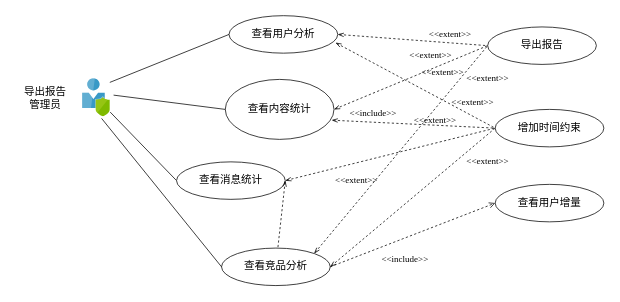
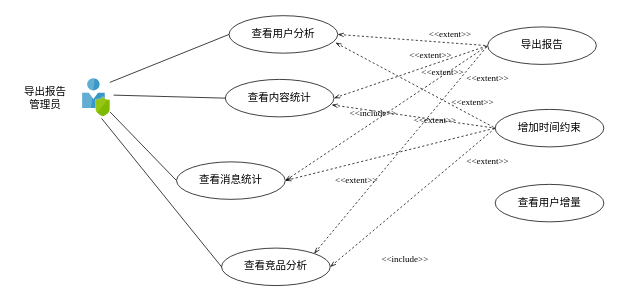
(280, 109) -> (280, 98)
(282, 214) -> (385, 114)
(415, 234) -> none
